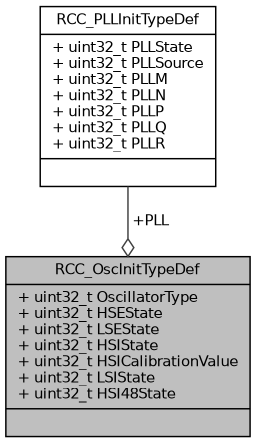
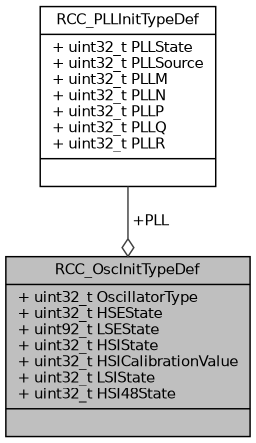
(88, 330) -> (88, 330)
